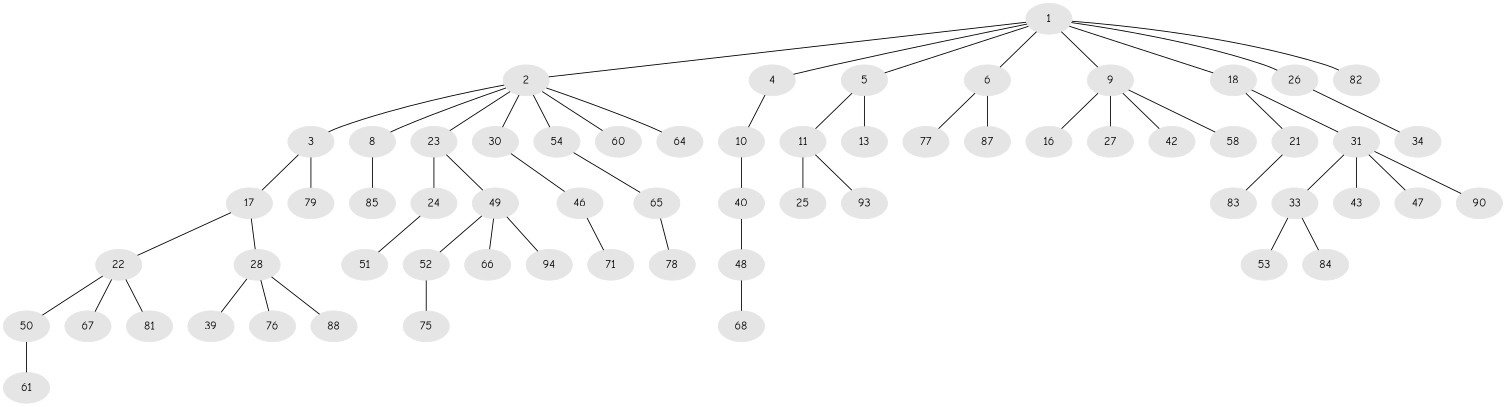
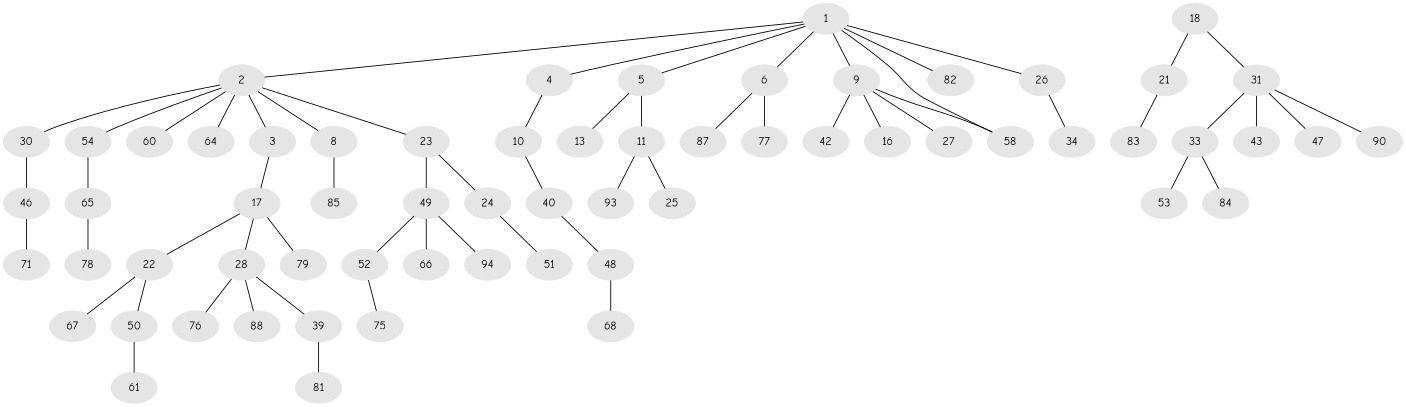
(1141, 50) -> (912, 89)
(311, 173) -> (280, 234)
(134, 296) -> (319, 357)
